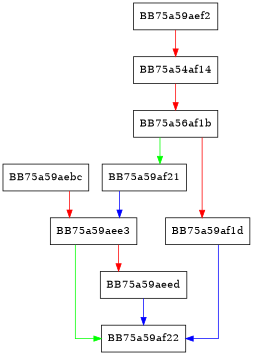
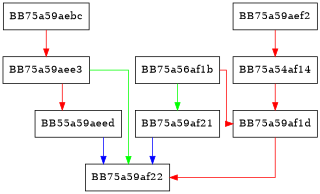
(176, 93) -> (275, 93)
(120, 201) -> (153, 147)
(144, 285) -> (78, 124)
(218, 304) -> (246, 178)
